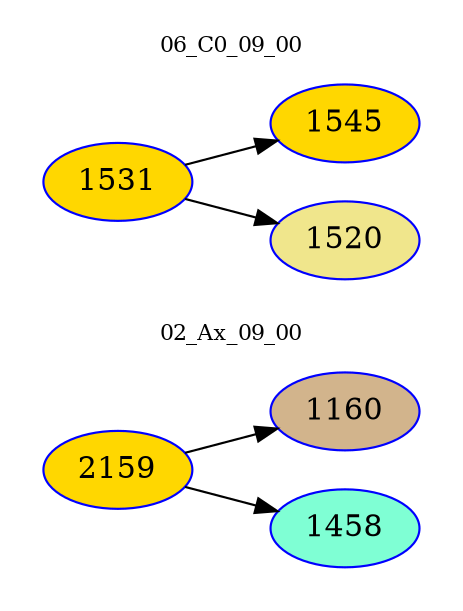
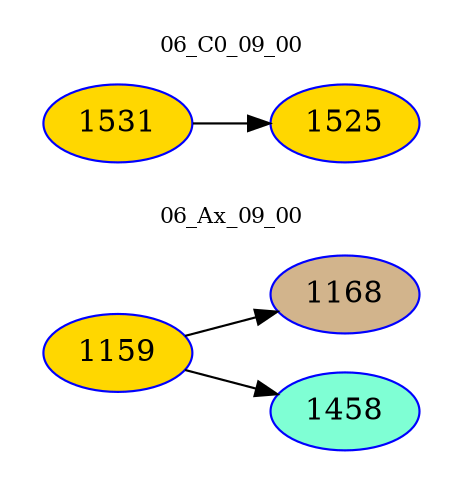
(345, 123) -> (345, 123)
(345, 240) -> none
(231, 335) -> (231, 218)
(345, 411) -> (345, 294)
(118, 470) -> (118, 353)
